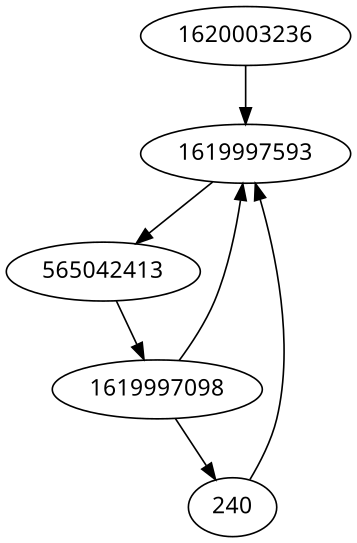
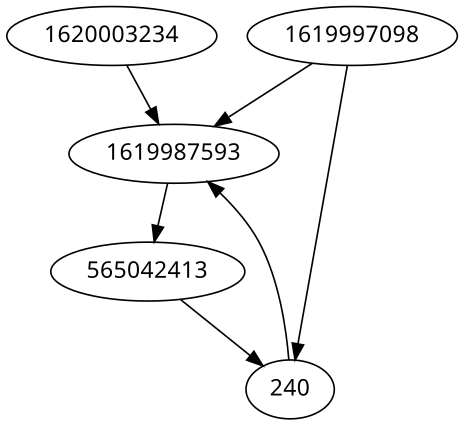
(246, 36) -> (112, 36)
(246, 154) -> (174, 154)
(127, 323) -> (215, 328)
